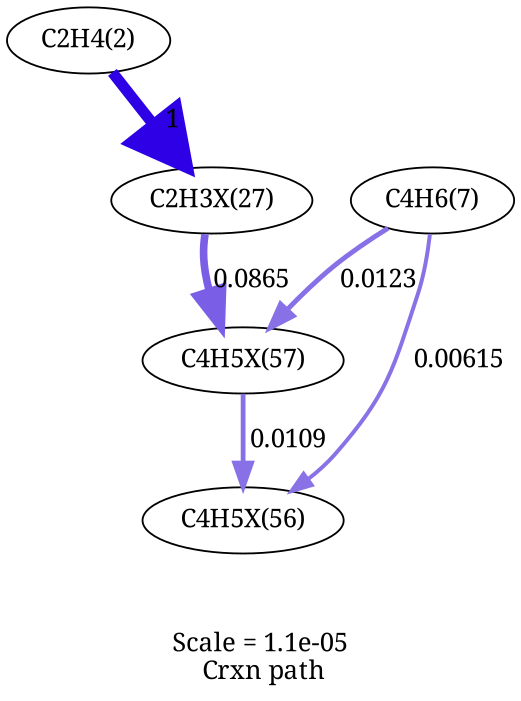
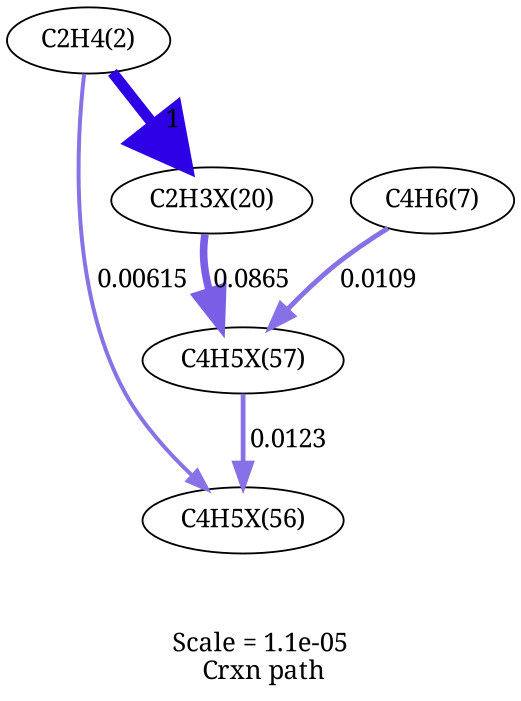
(212, 200) -> (212, 200)
(376, 280) -> (376, 280)
(392, 369) -> (90, 289)
(285, 440) -> (285, 440)
